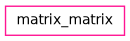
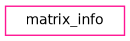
(65, 21) -> (65, 21)
